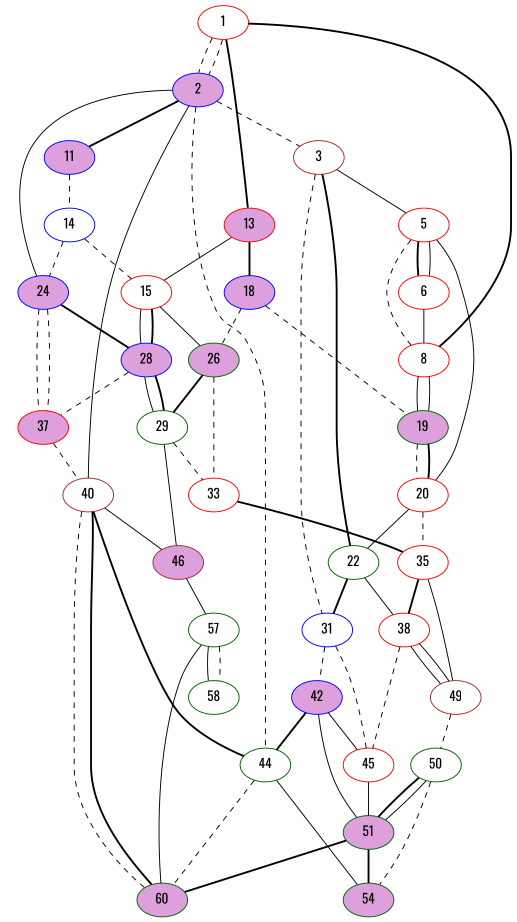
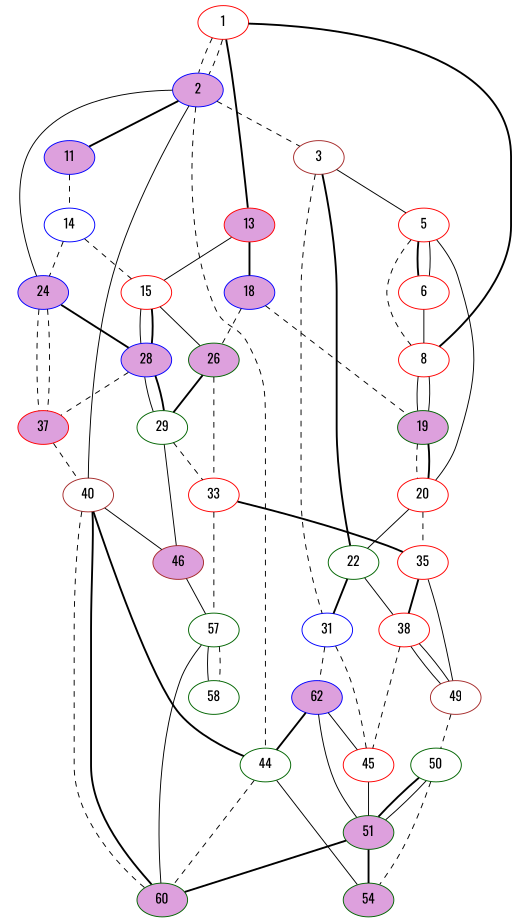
none -> (214, 562)
(317, 698) -> (317, 698)
